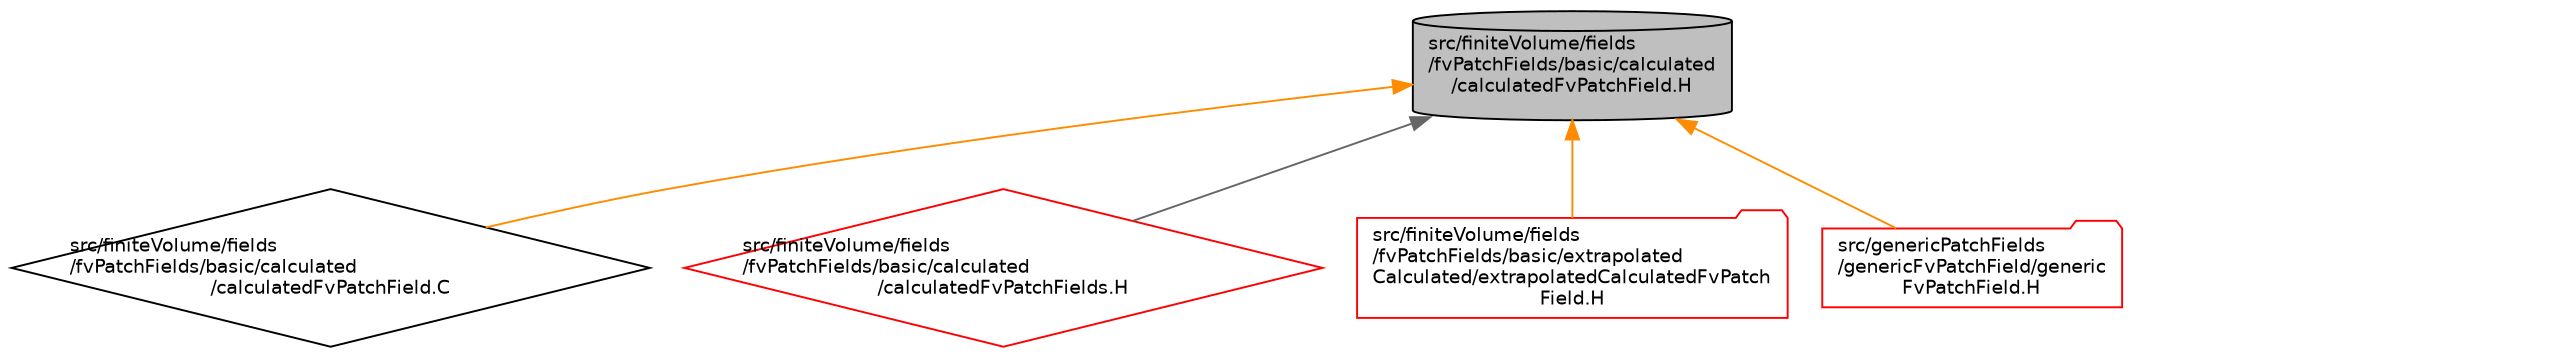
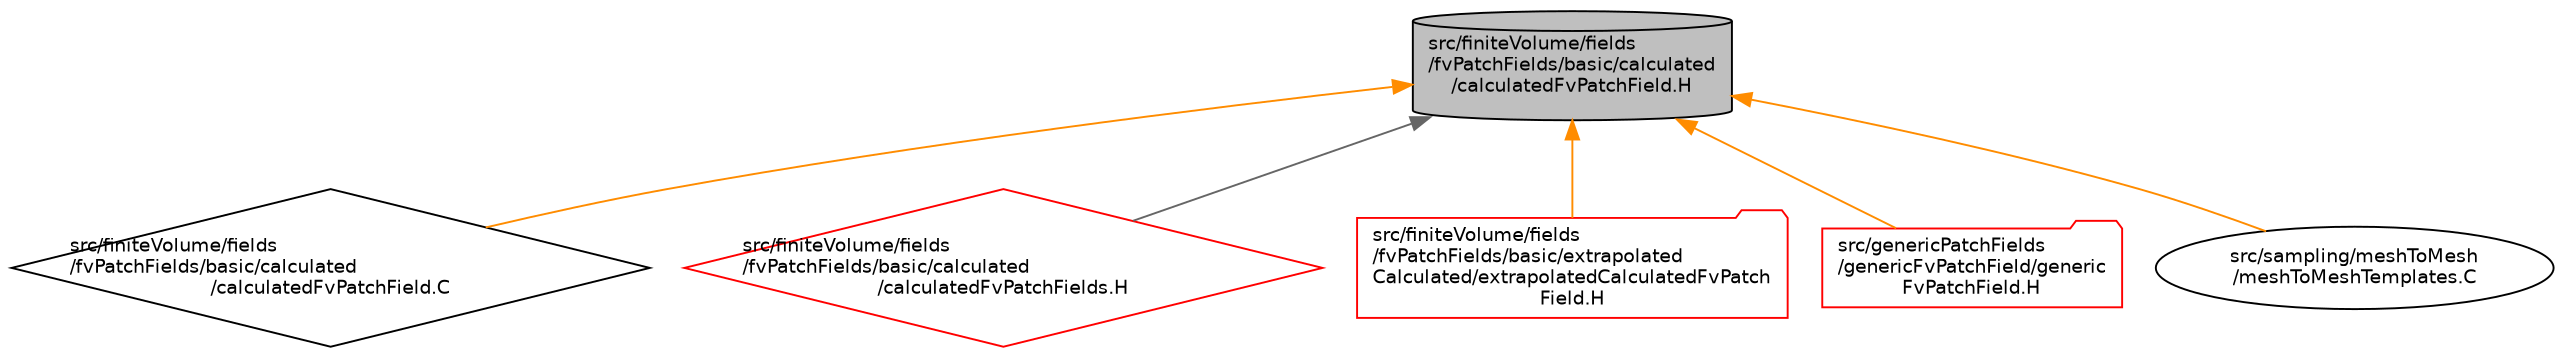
none -> (2355, 268)
